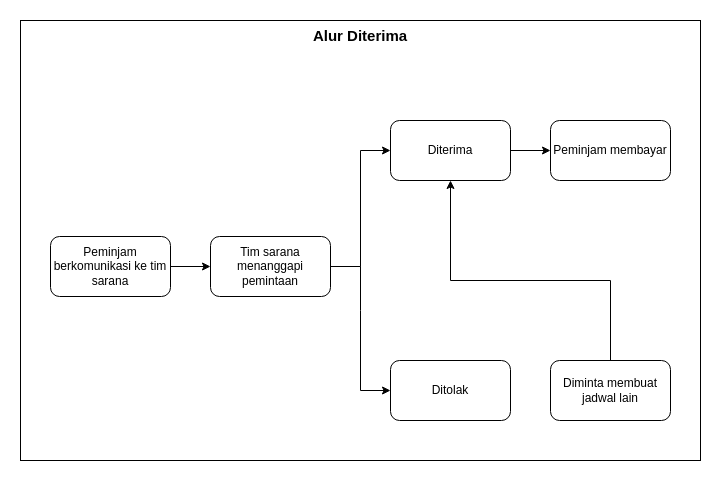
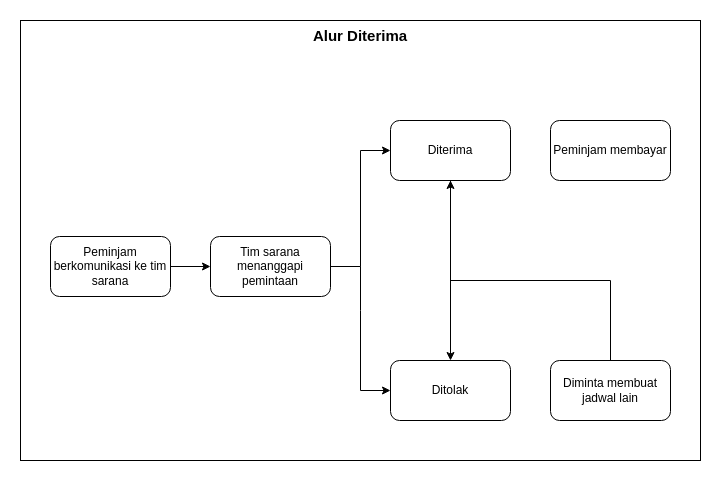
(527, 151) -> (451, 318)
